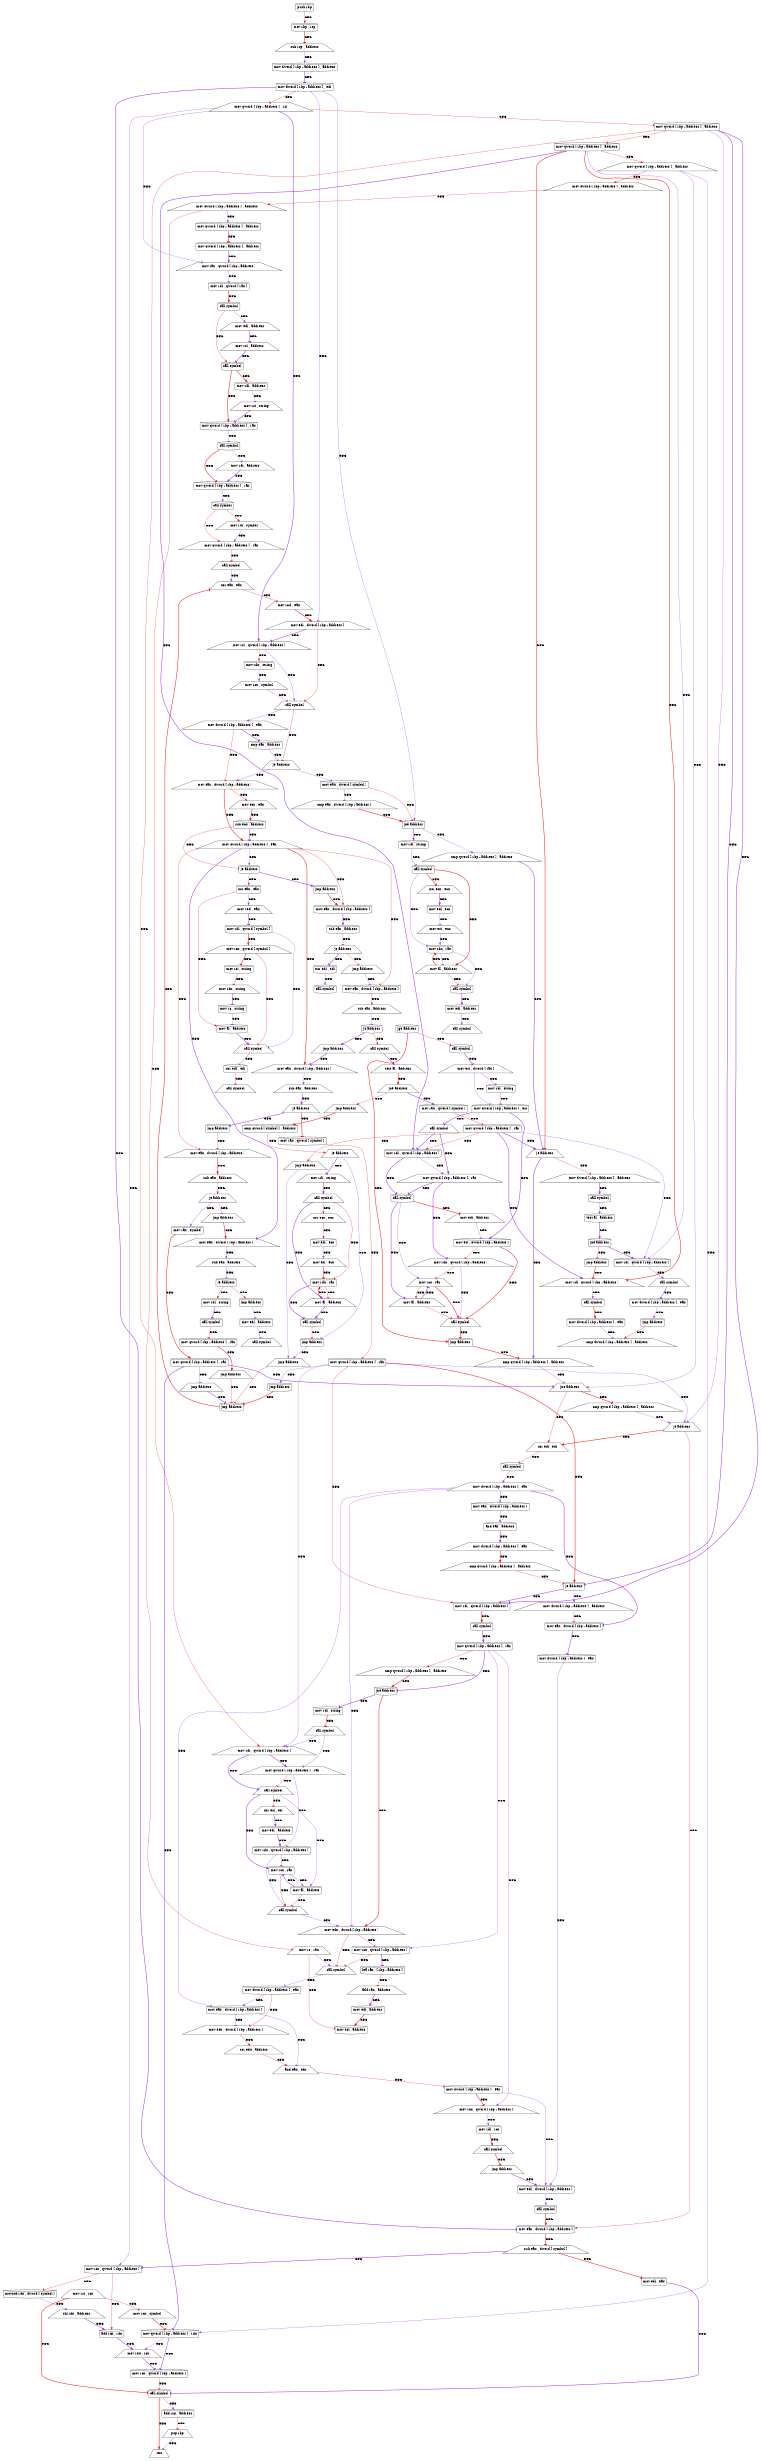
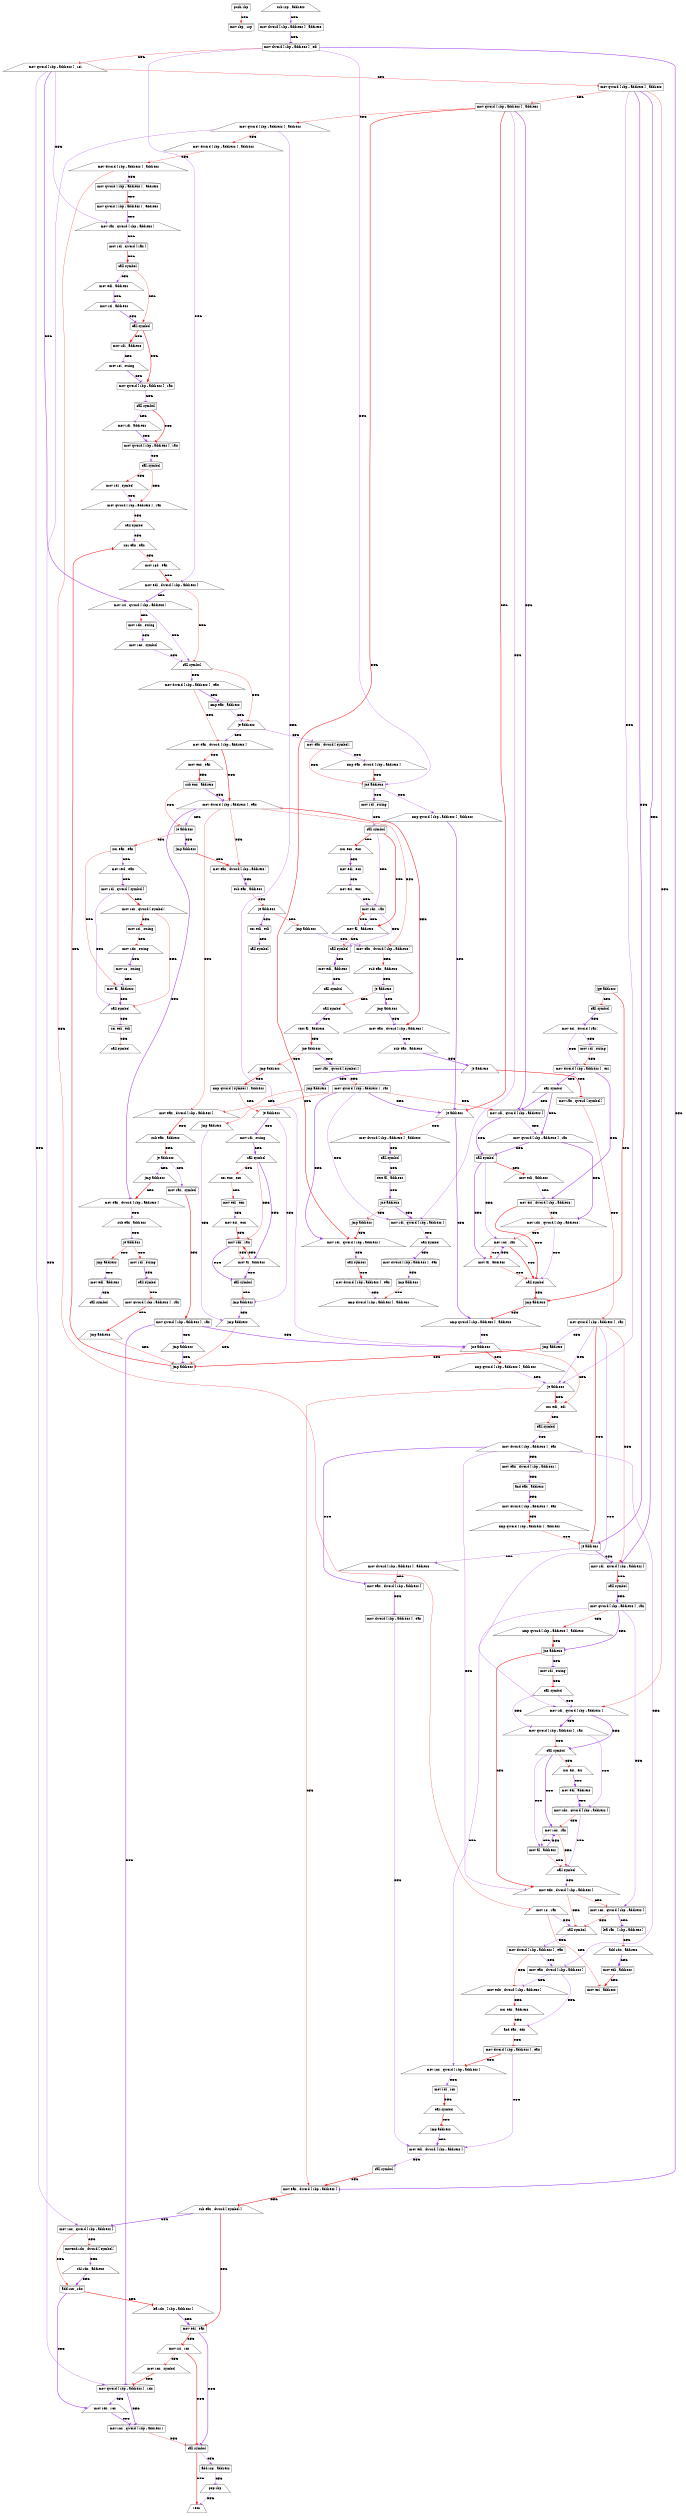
(305, 37) -> none
(376, 1990) -> (623, 1950)
none -> (173, 2309)
none -> (187, 2338)
(178, 2423) -> (215, 2478)
